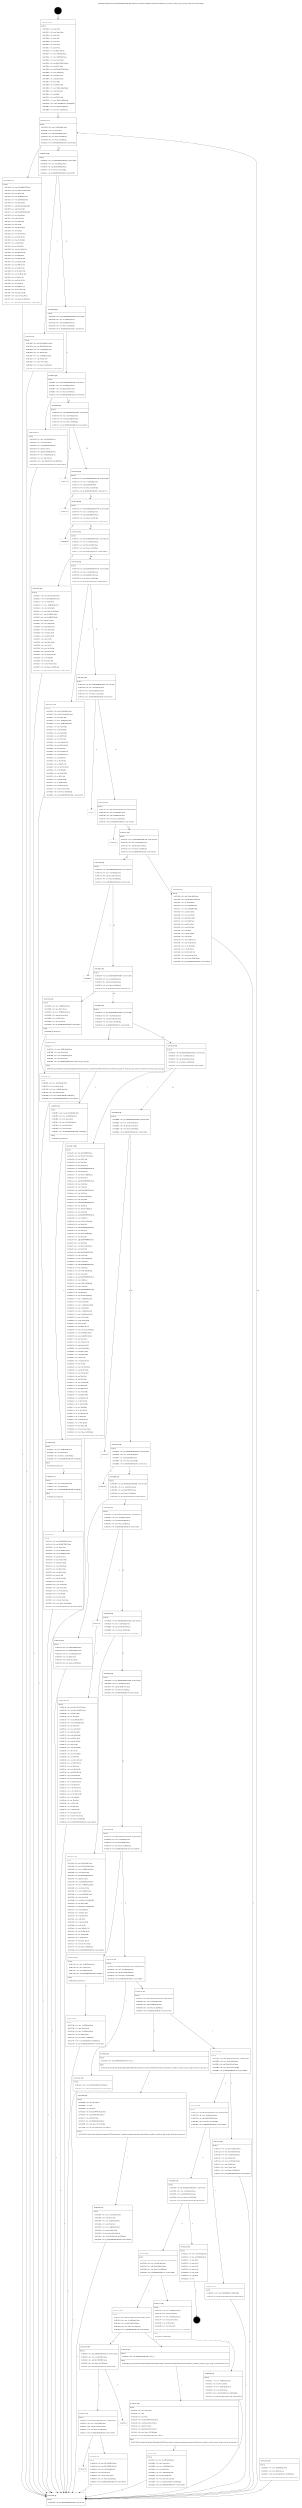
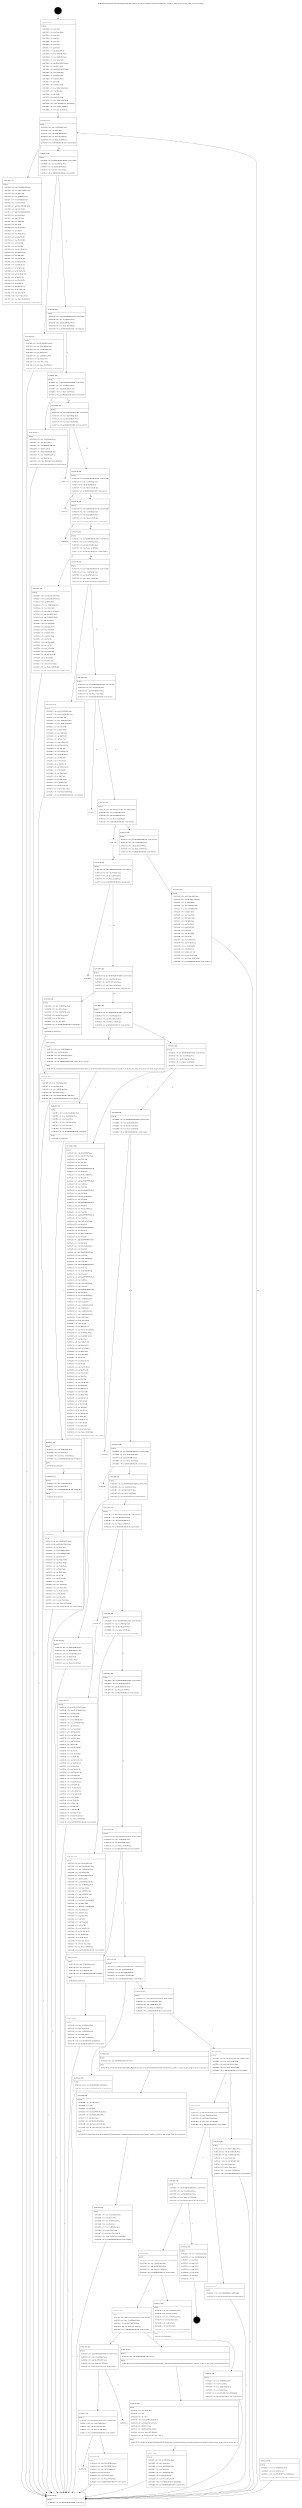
(126, 857) -> (113, 852)
